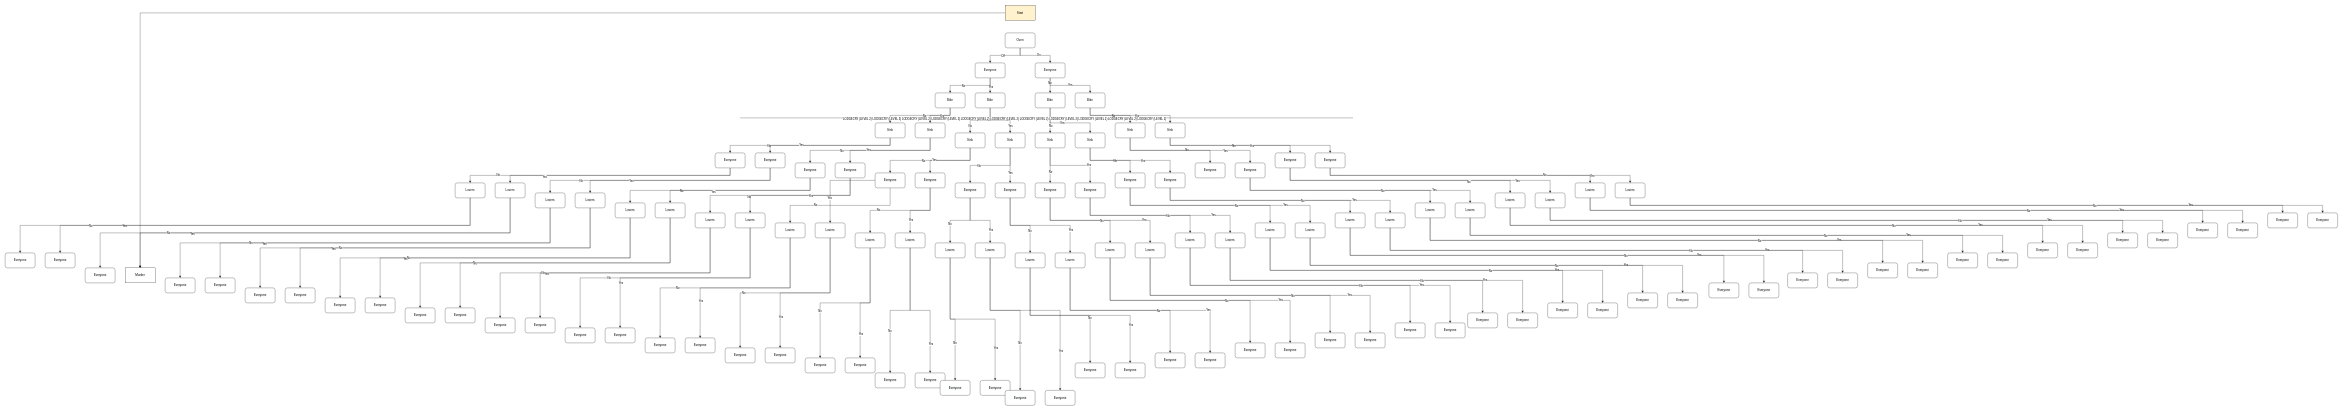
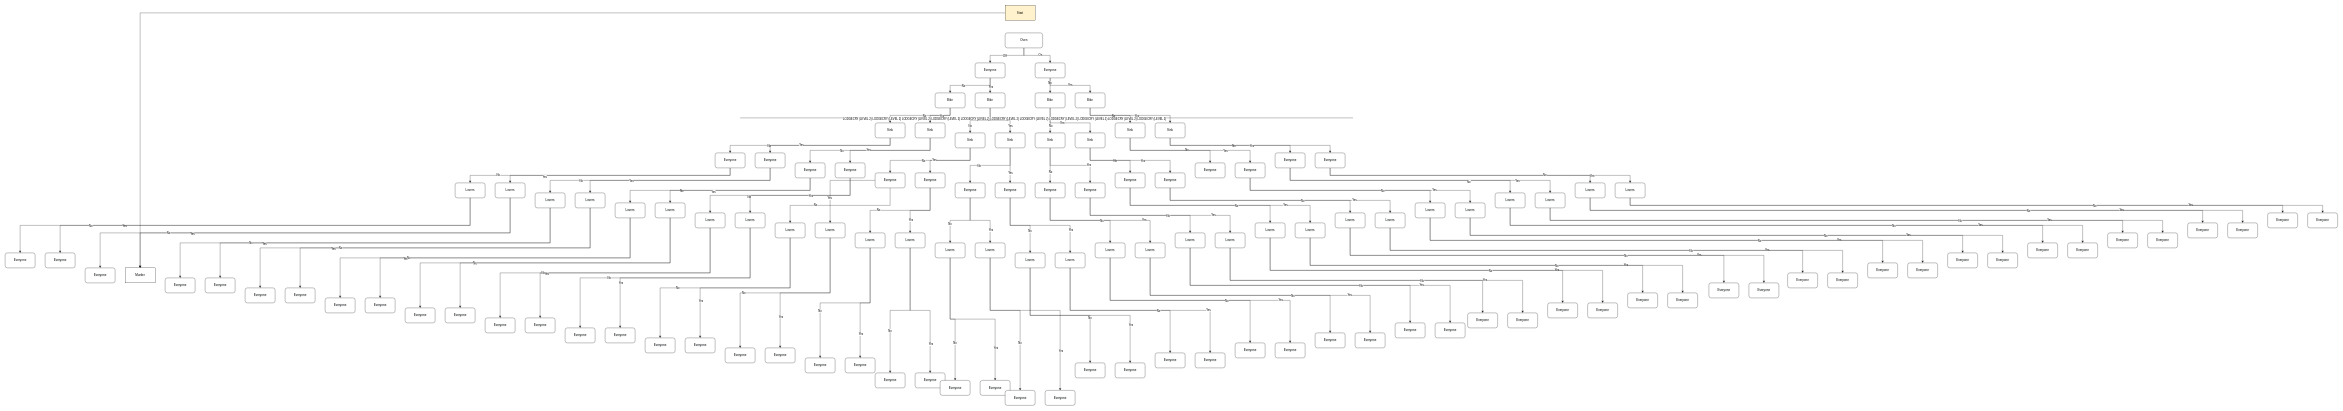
(1020, 40) -> (1024, 40)
